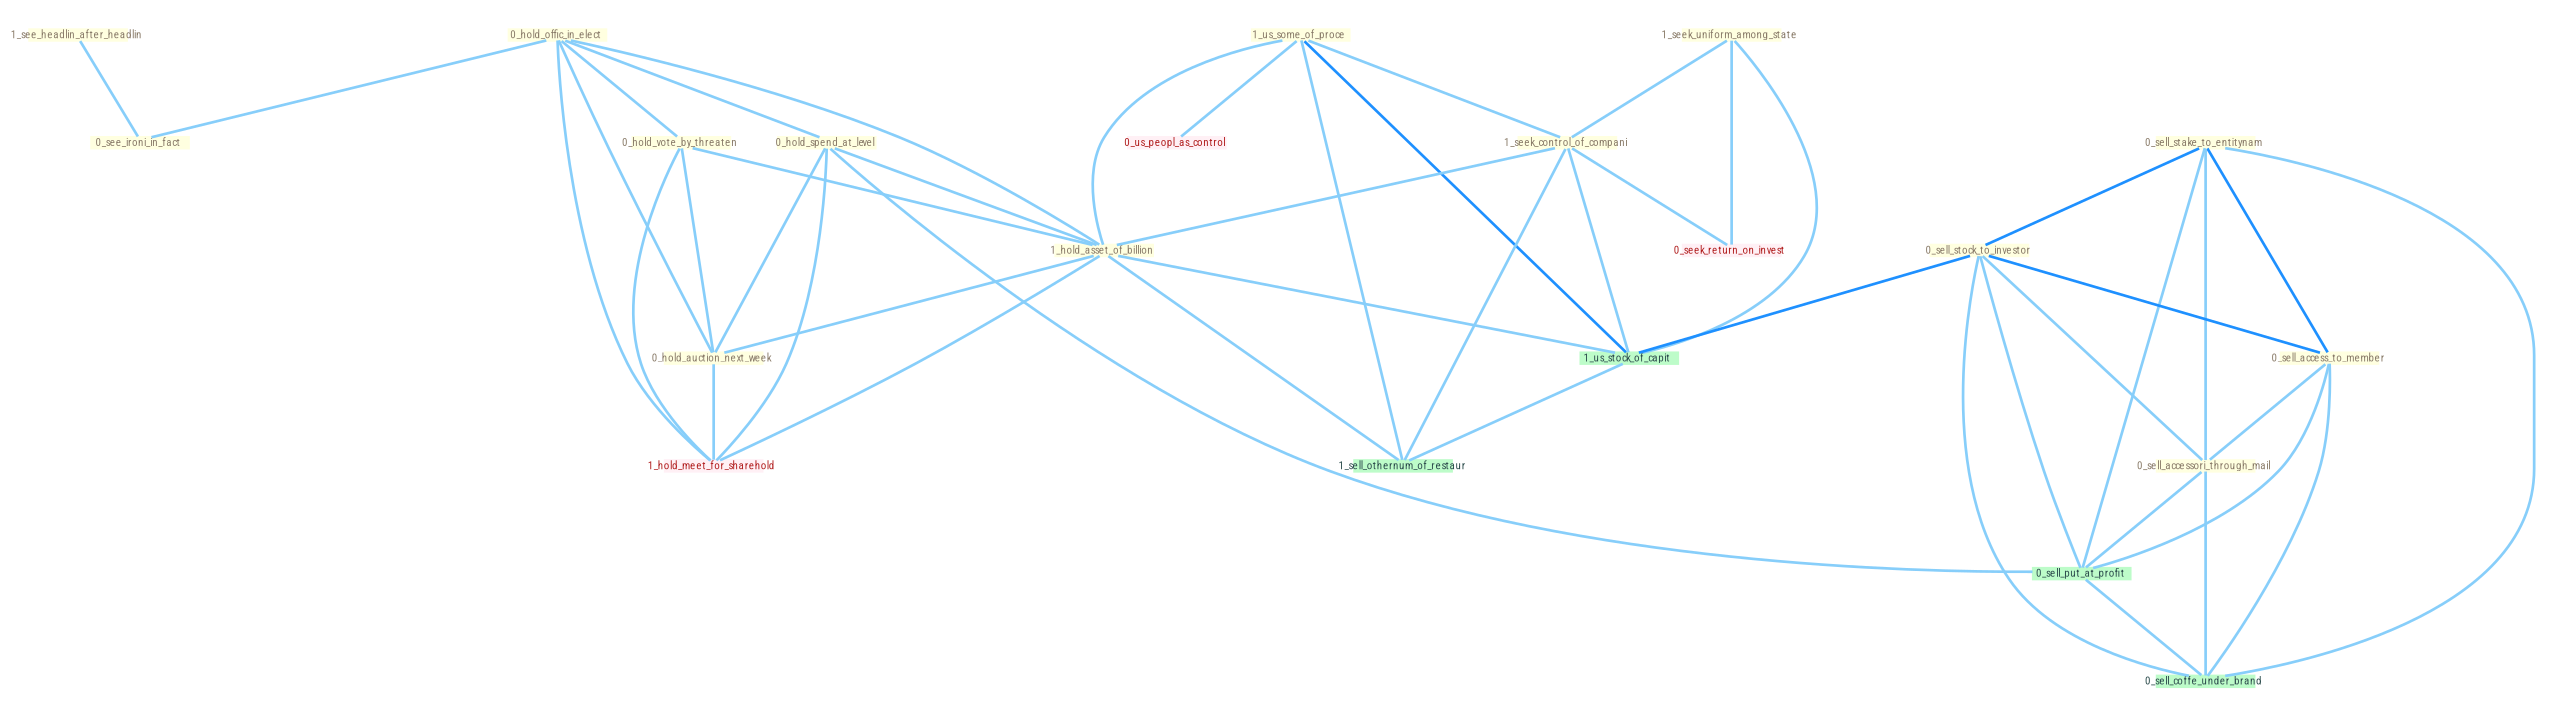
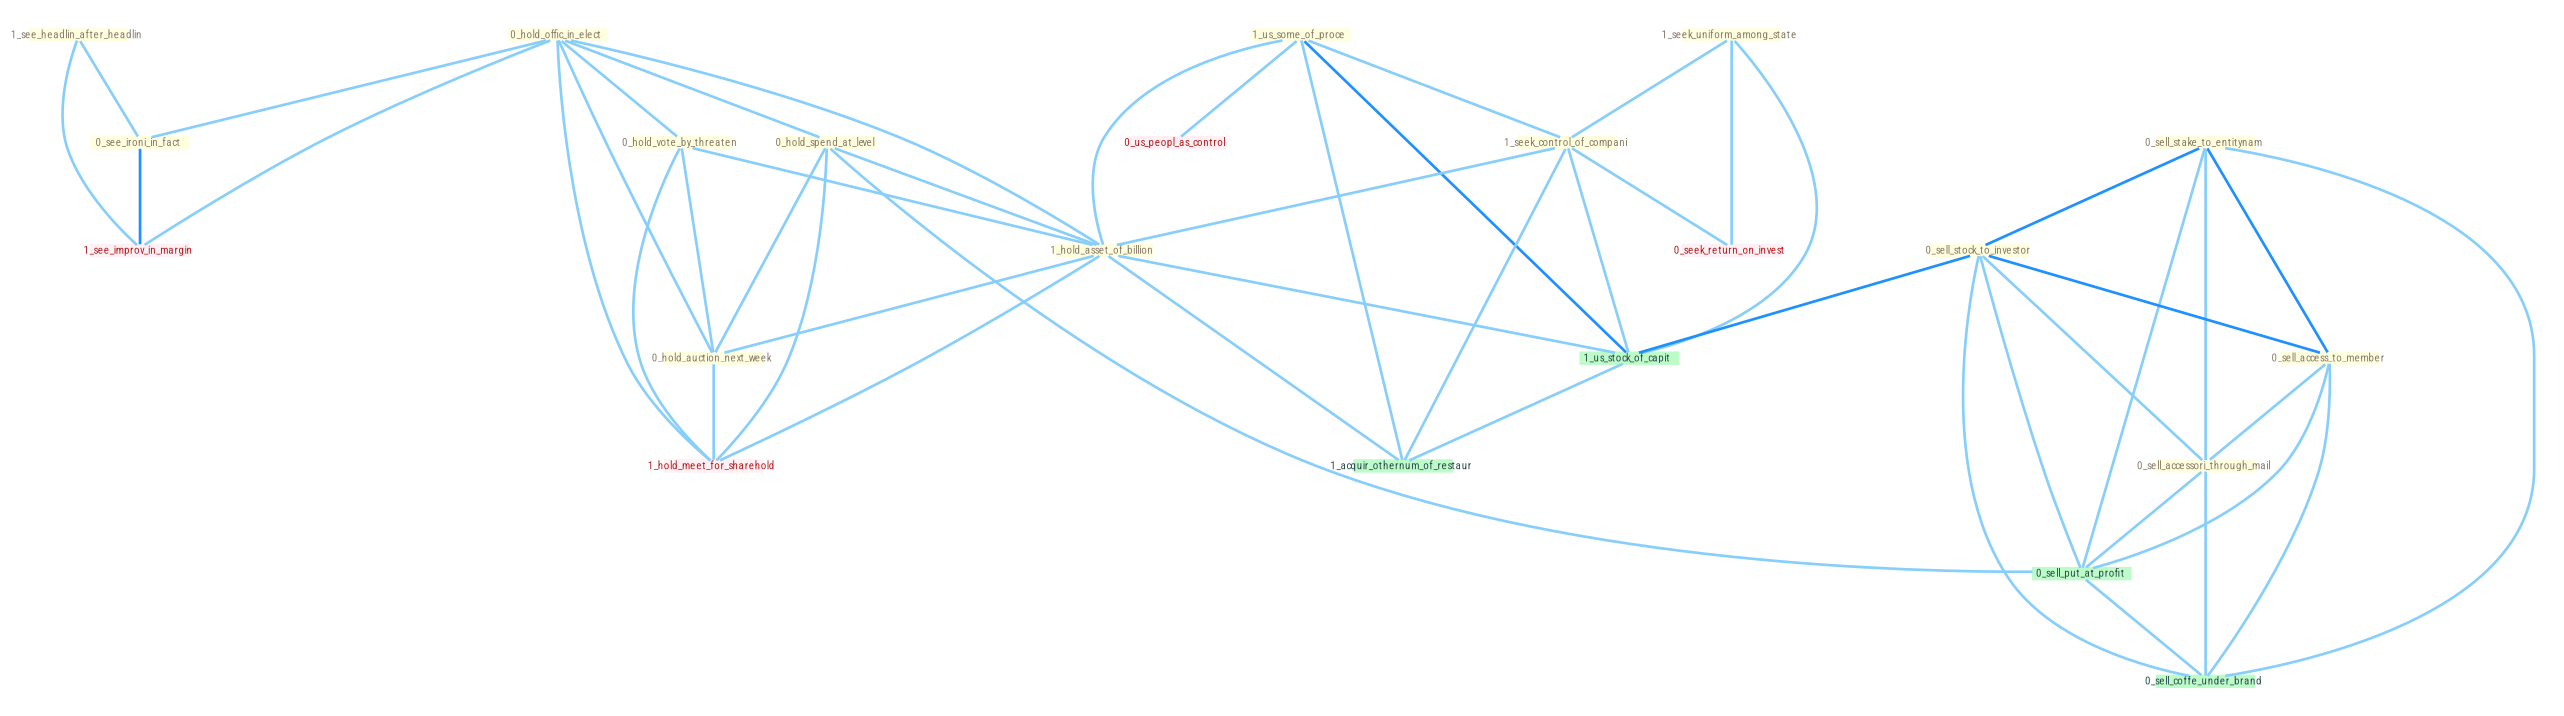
none -> (140, 250)
(1403, 466) -> (1403, 466)
